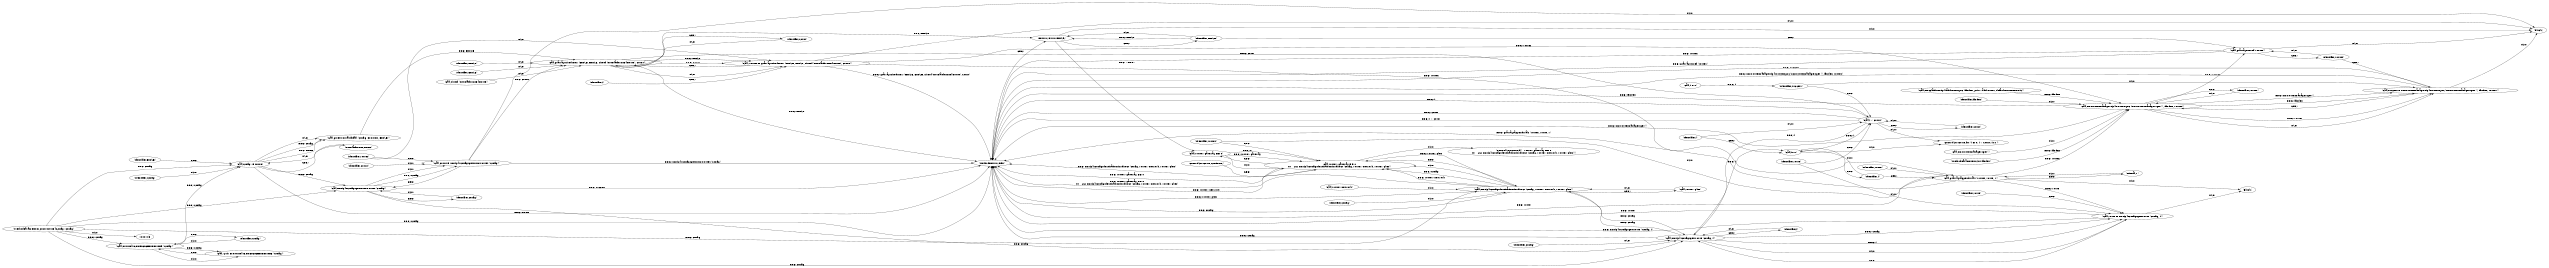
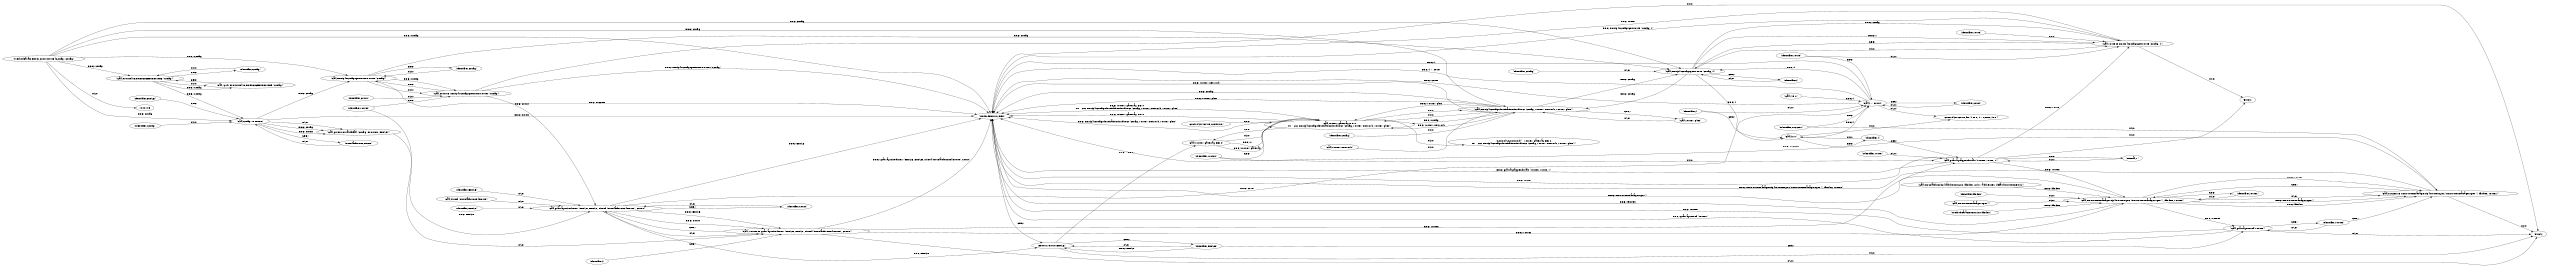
(1737, 86) -> (1830, 98)
(1299, 237) -> none
